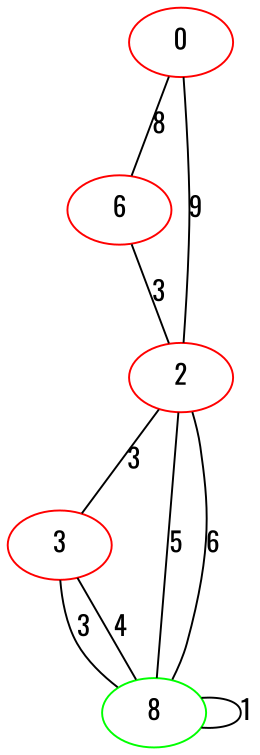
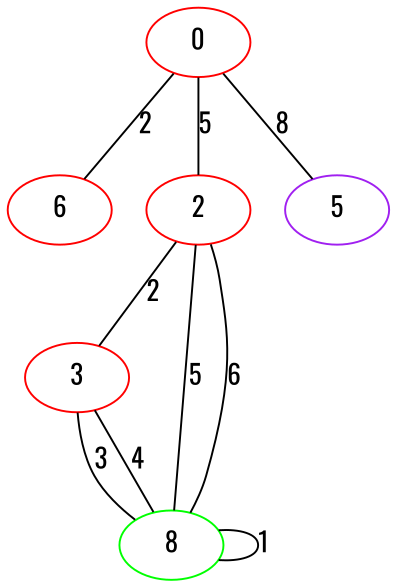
(159, 126) -> (145, 126)
(196, 210) -> (205, 126)
none -> (337, 210)
(150, 294) -> none
(134, 461) -> (153, 294)
